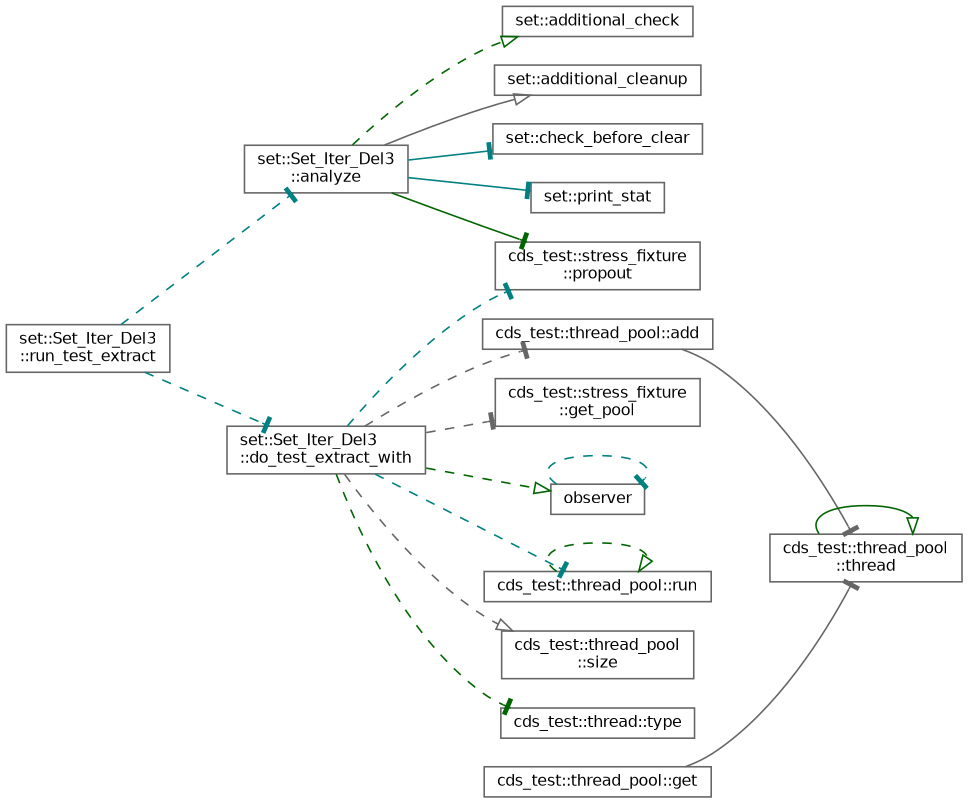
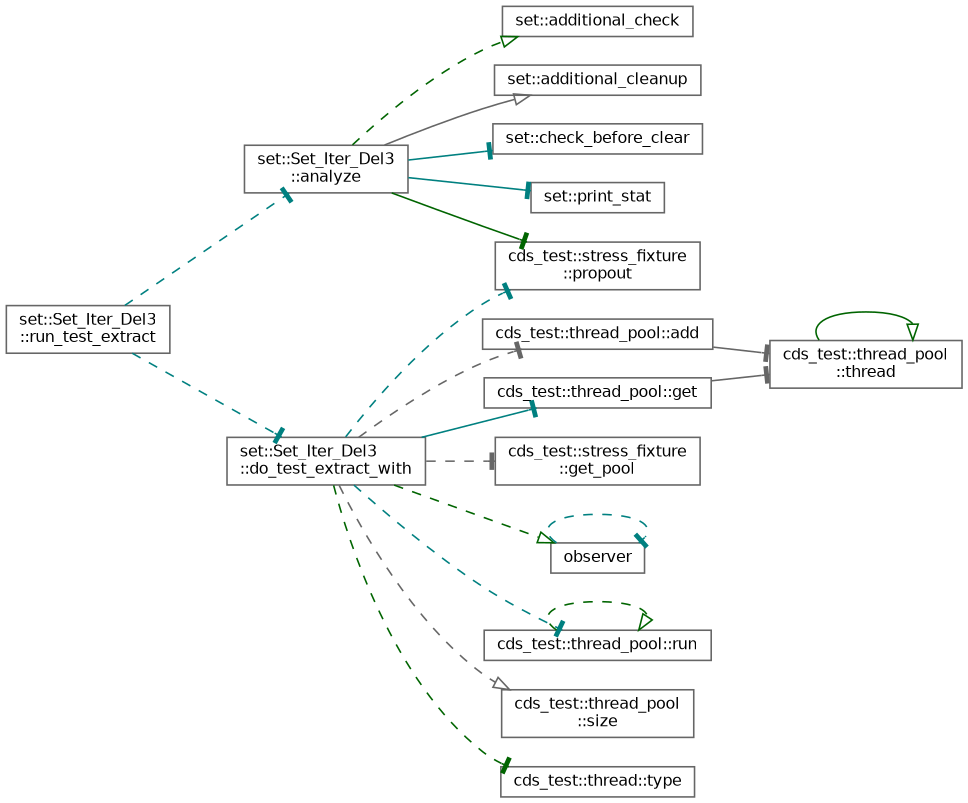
none -> (475, 424)
